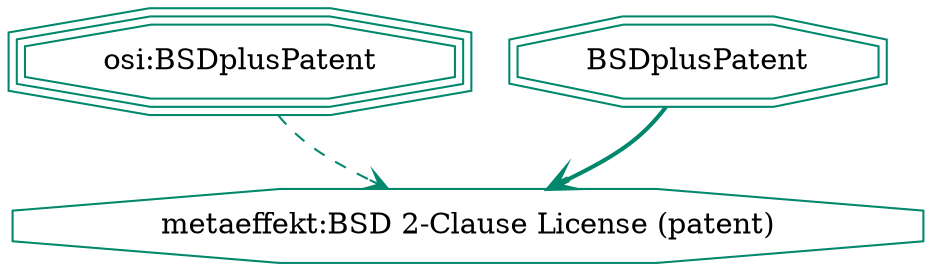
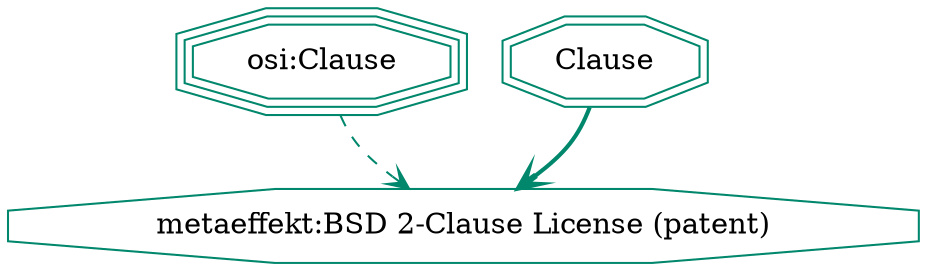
(240, 62) -> (322, 62)
(698, 62) -> (605, 62)
